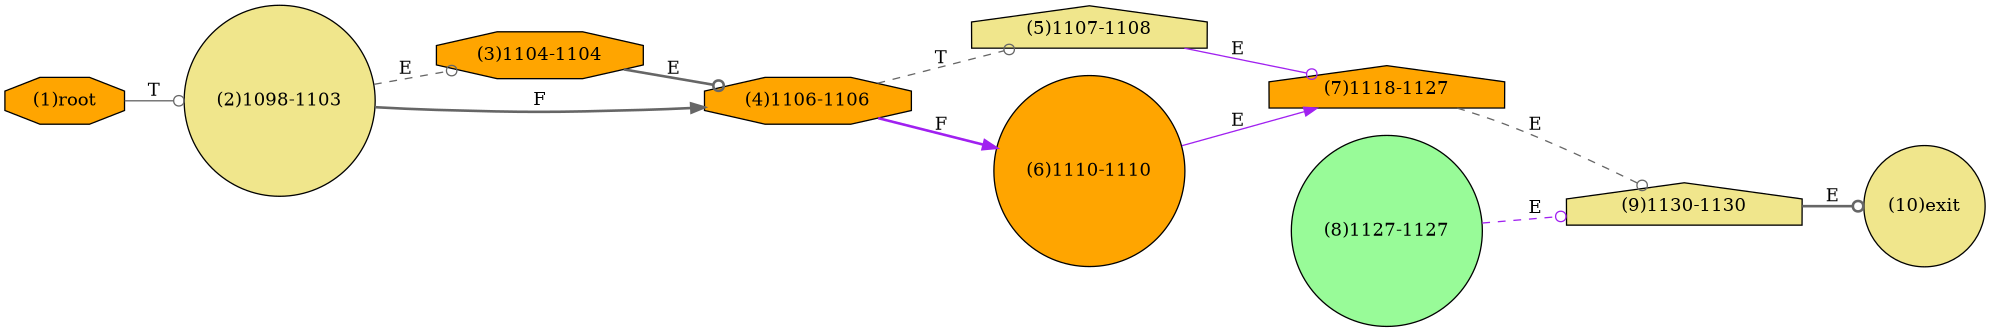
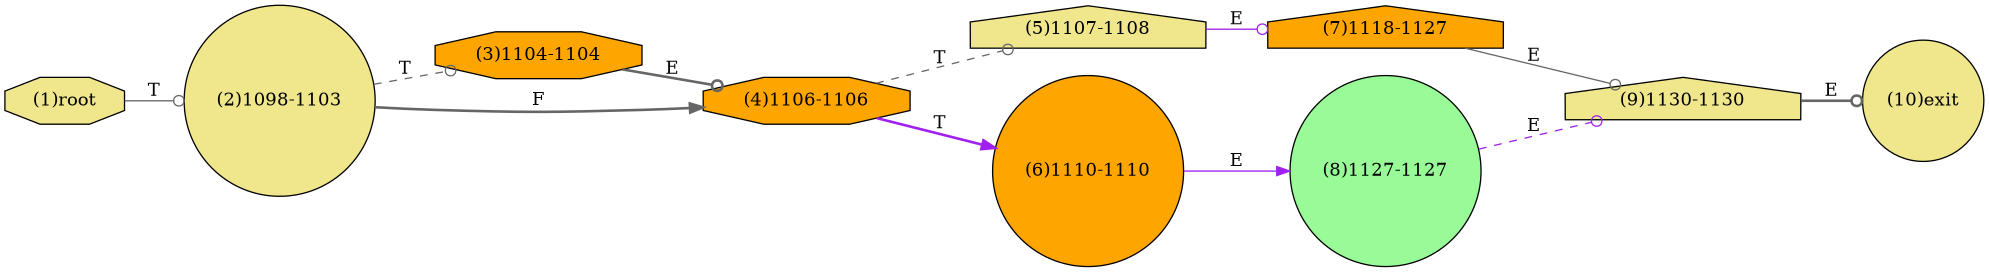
(406, 69) -> (405, 69)
(65, 101) -> (65, 101)
(941, 125) -> (940, 124)
(1243, 129) -> (1230, 171)
(1549, 142) -> (1538, 66)
